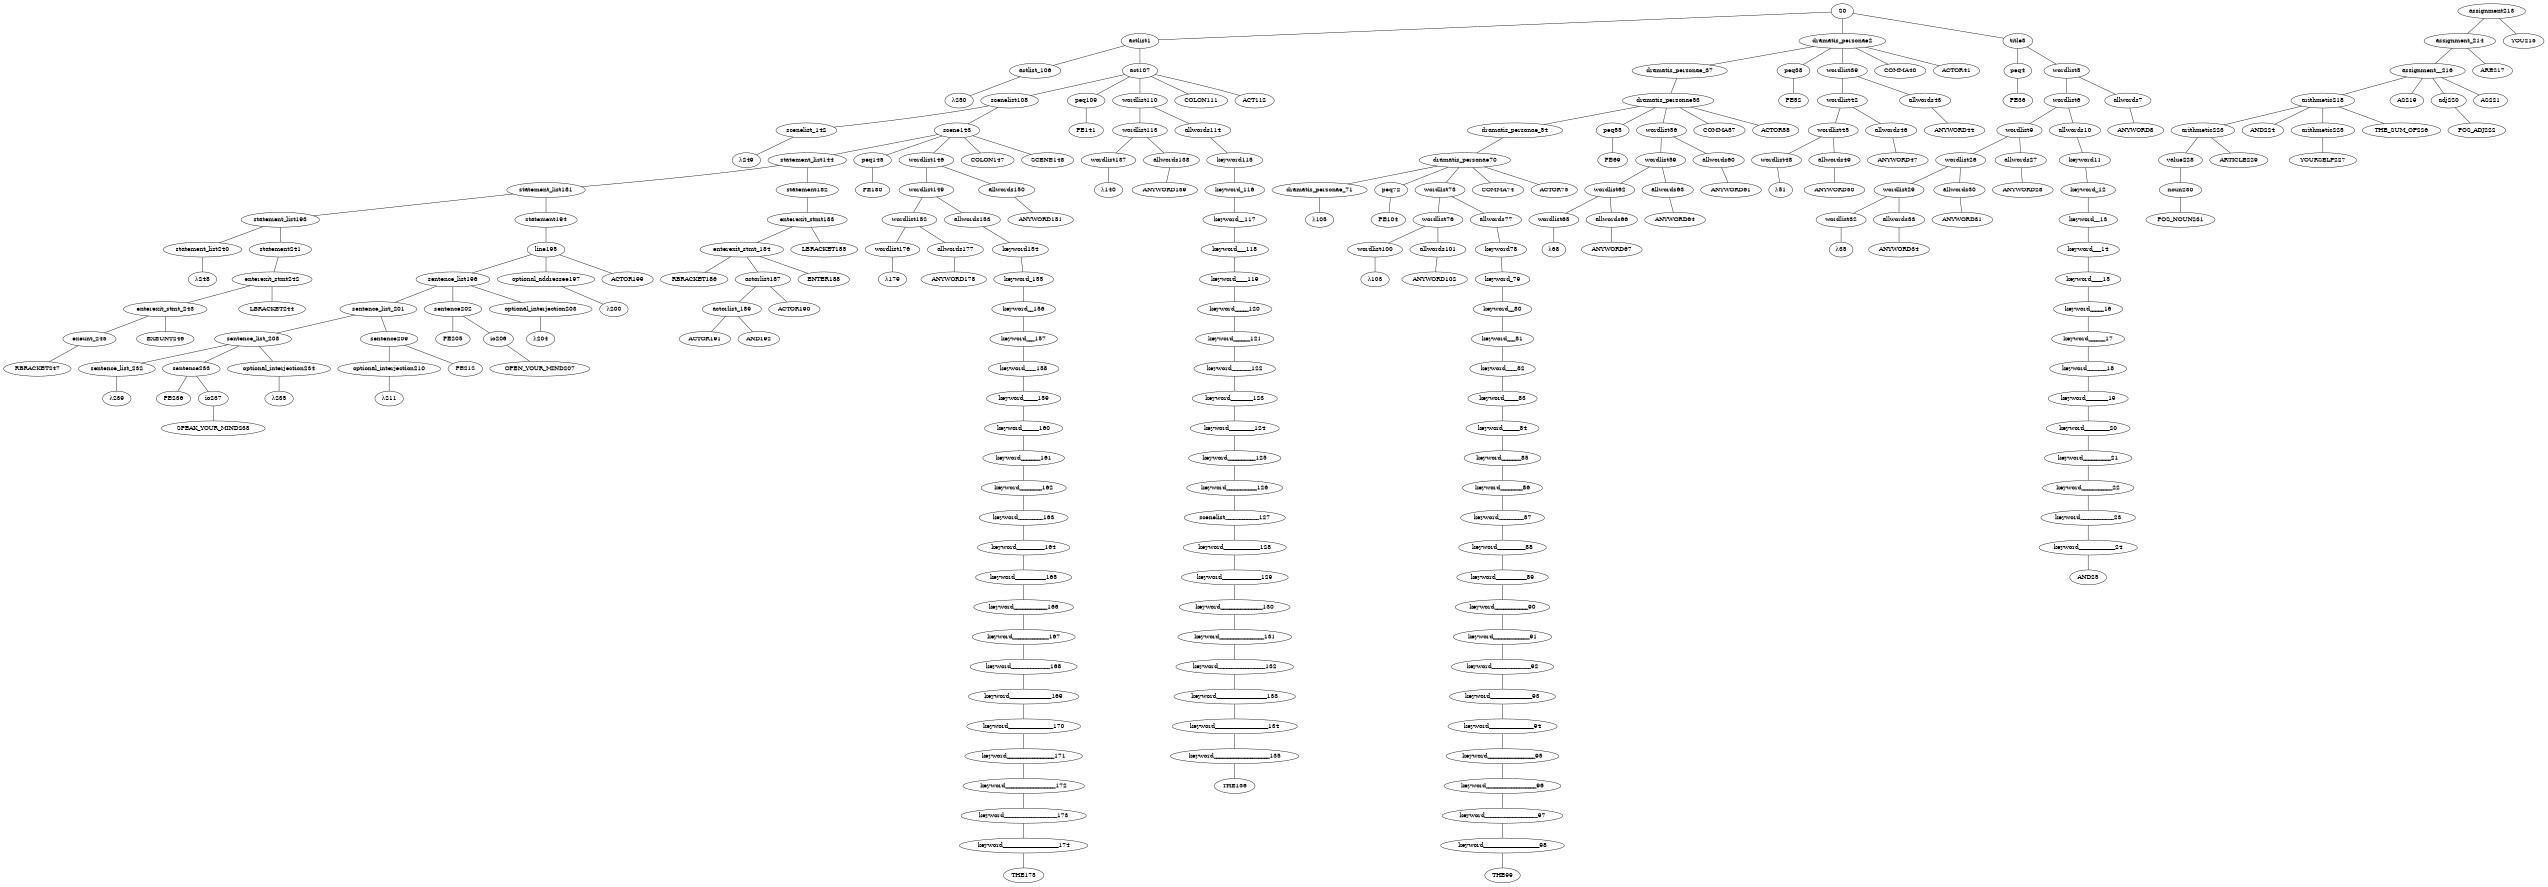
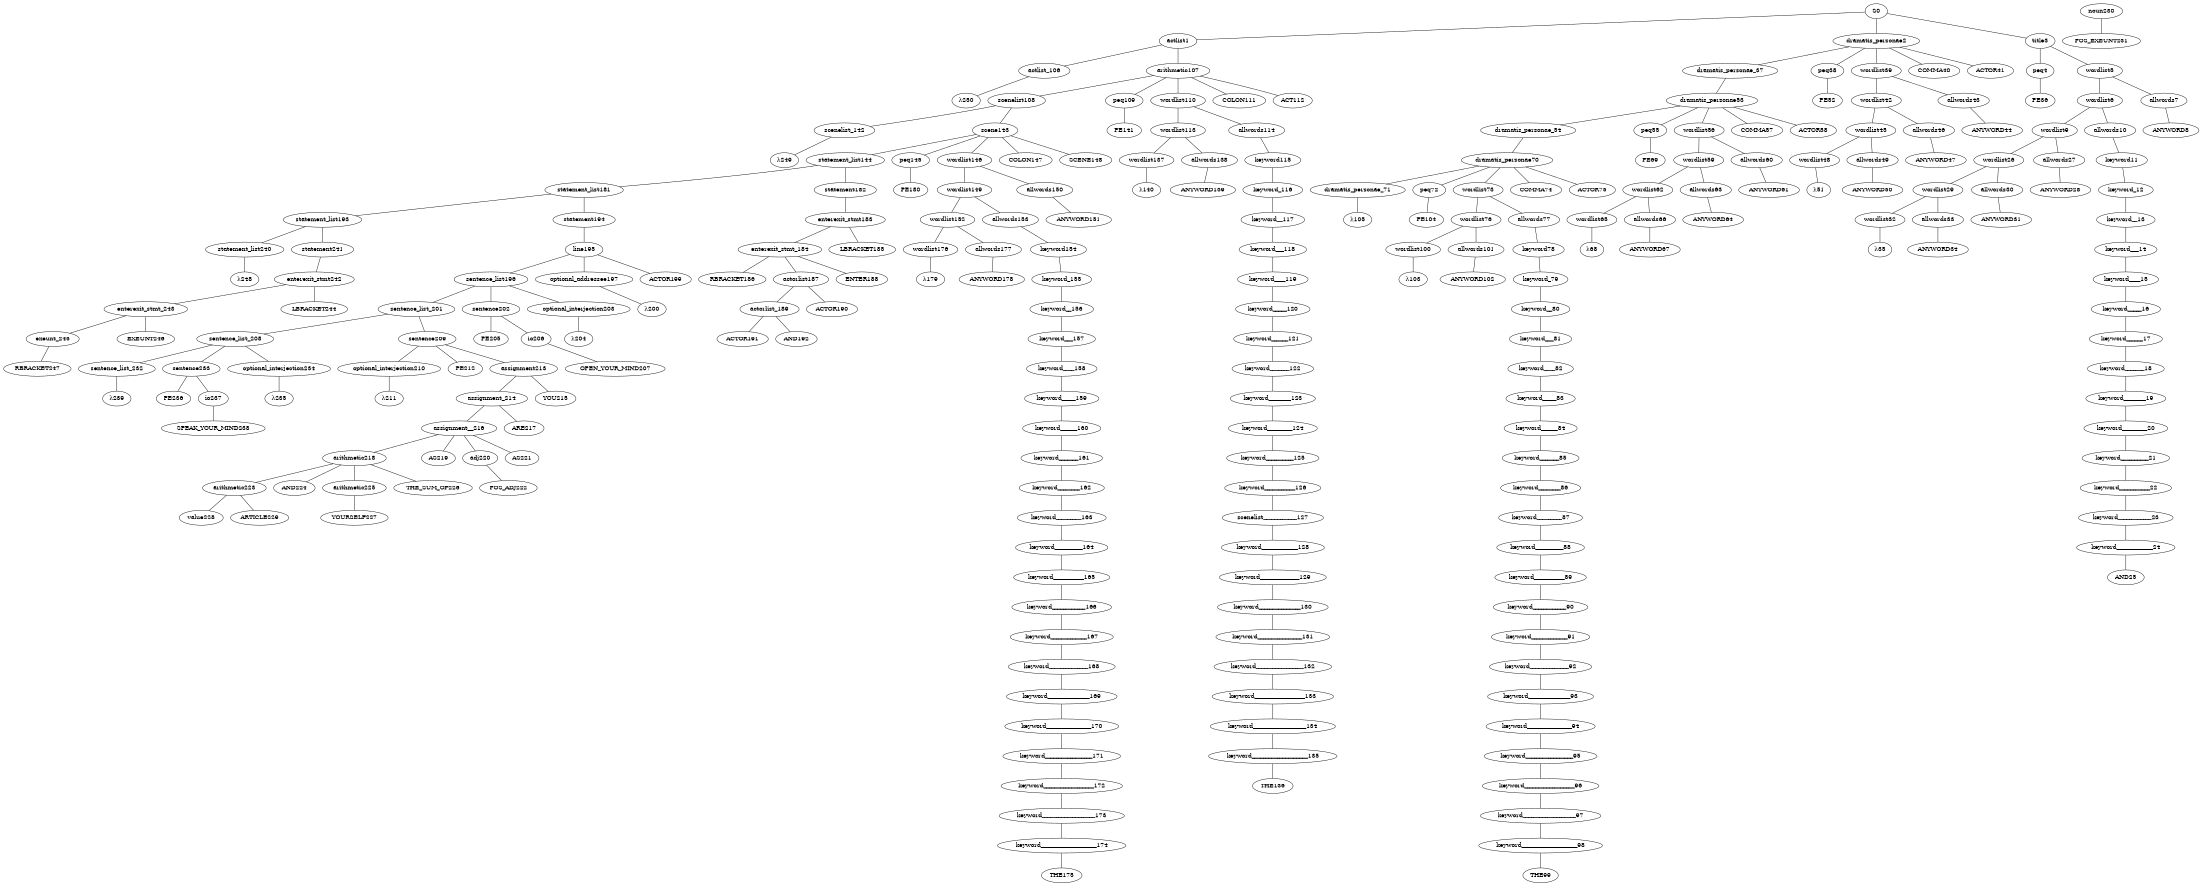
(1140, 71) -> (1178, 71)
(2180, 175) -> none
(2180, 220) -> (2101, 41)
none -> (475, 354)
